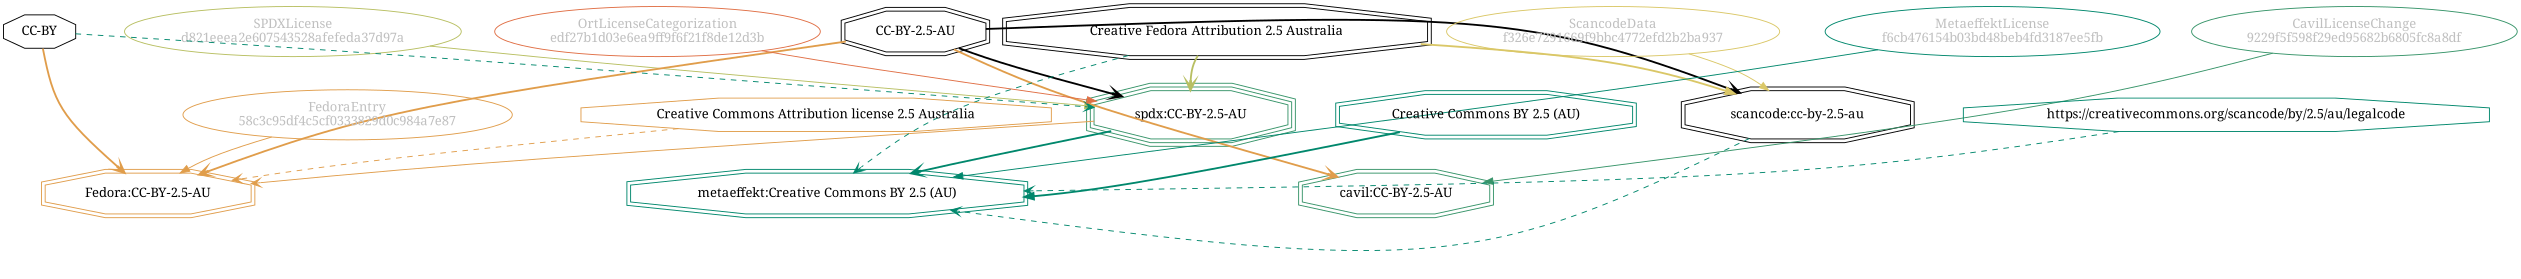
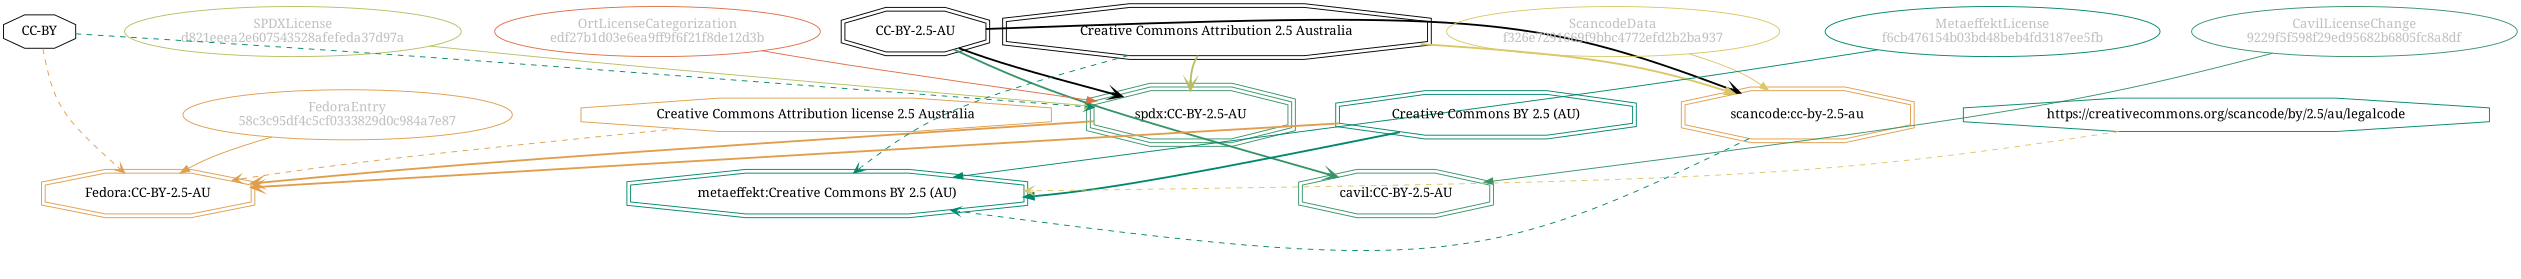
(1217, 32) -> (1217, 32)
(523, 90) -> (800, 155)
(67, 115) -> (67, 115)
(1798, 115) -> (1798, 115)
(1139, 119) -> (1139, 119)
(677, 149) -> (677, 149)
(1016, 151) -> none
(1578, 181) -> (1578, 181)
